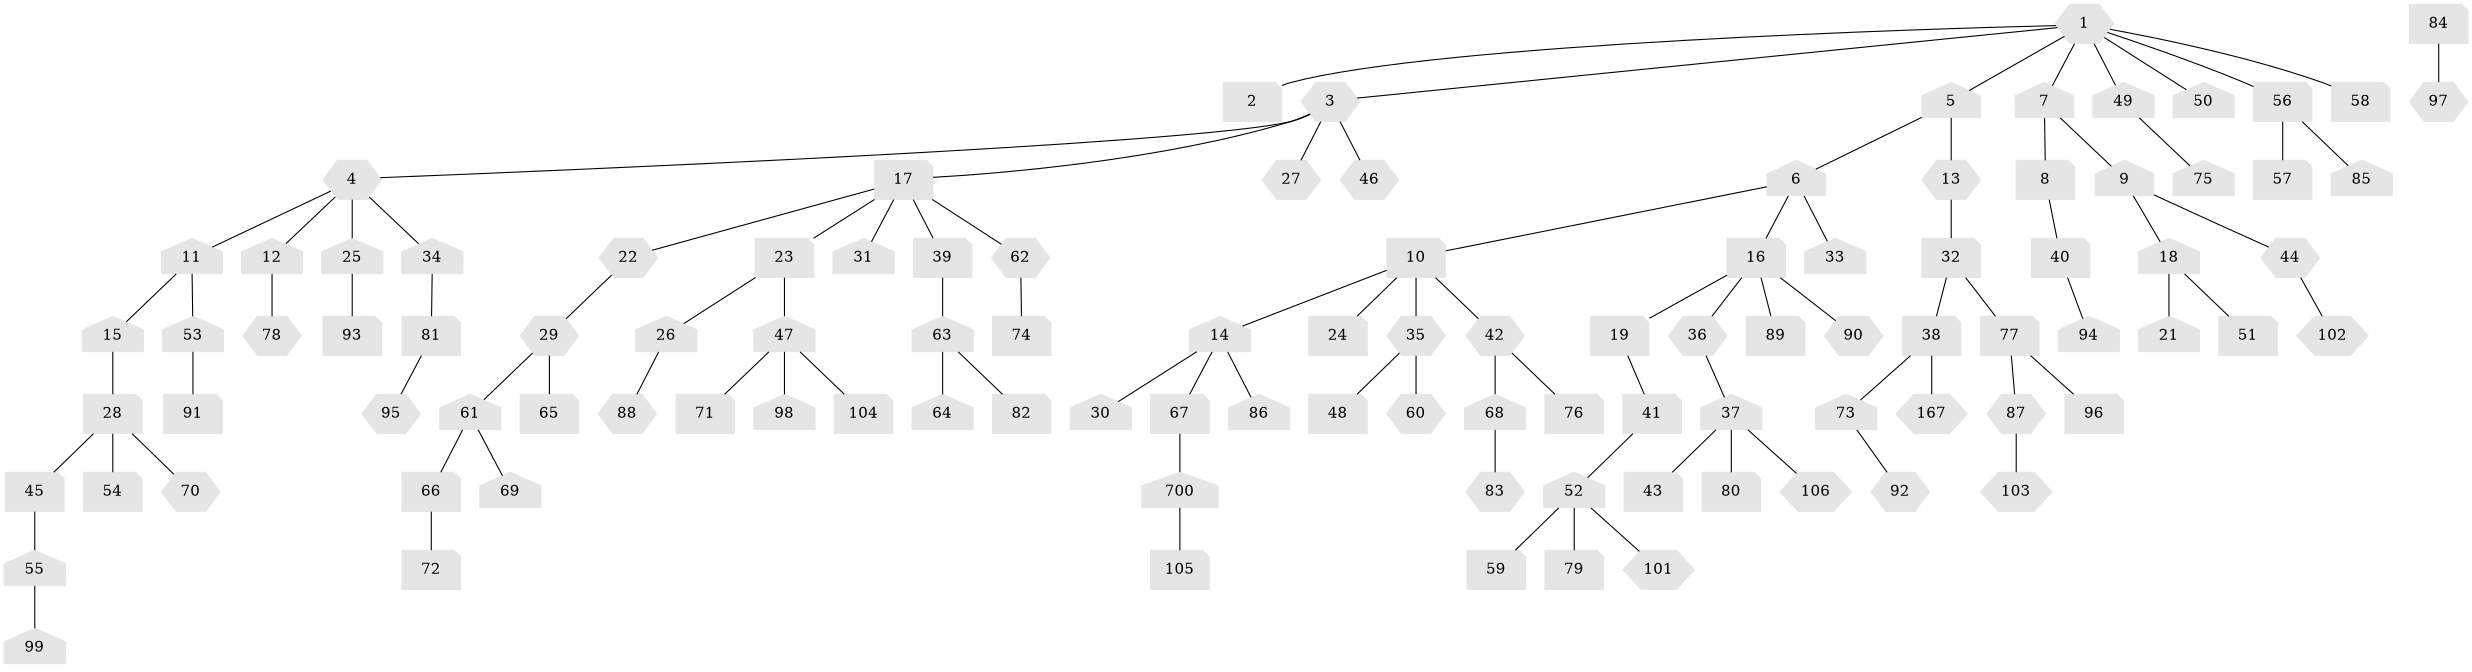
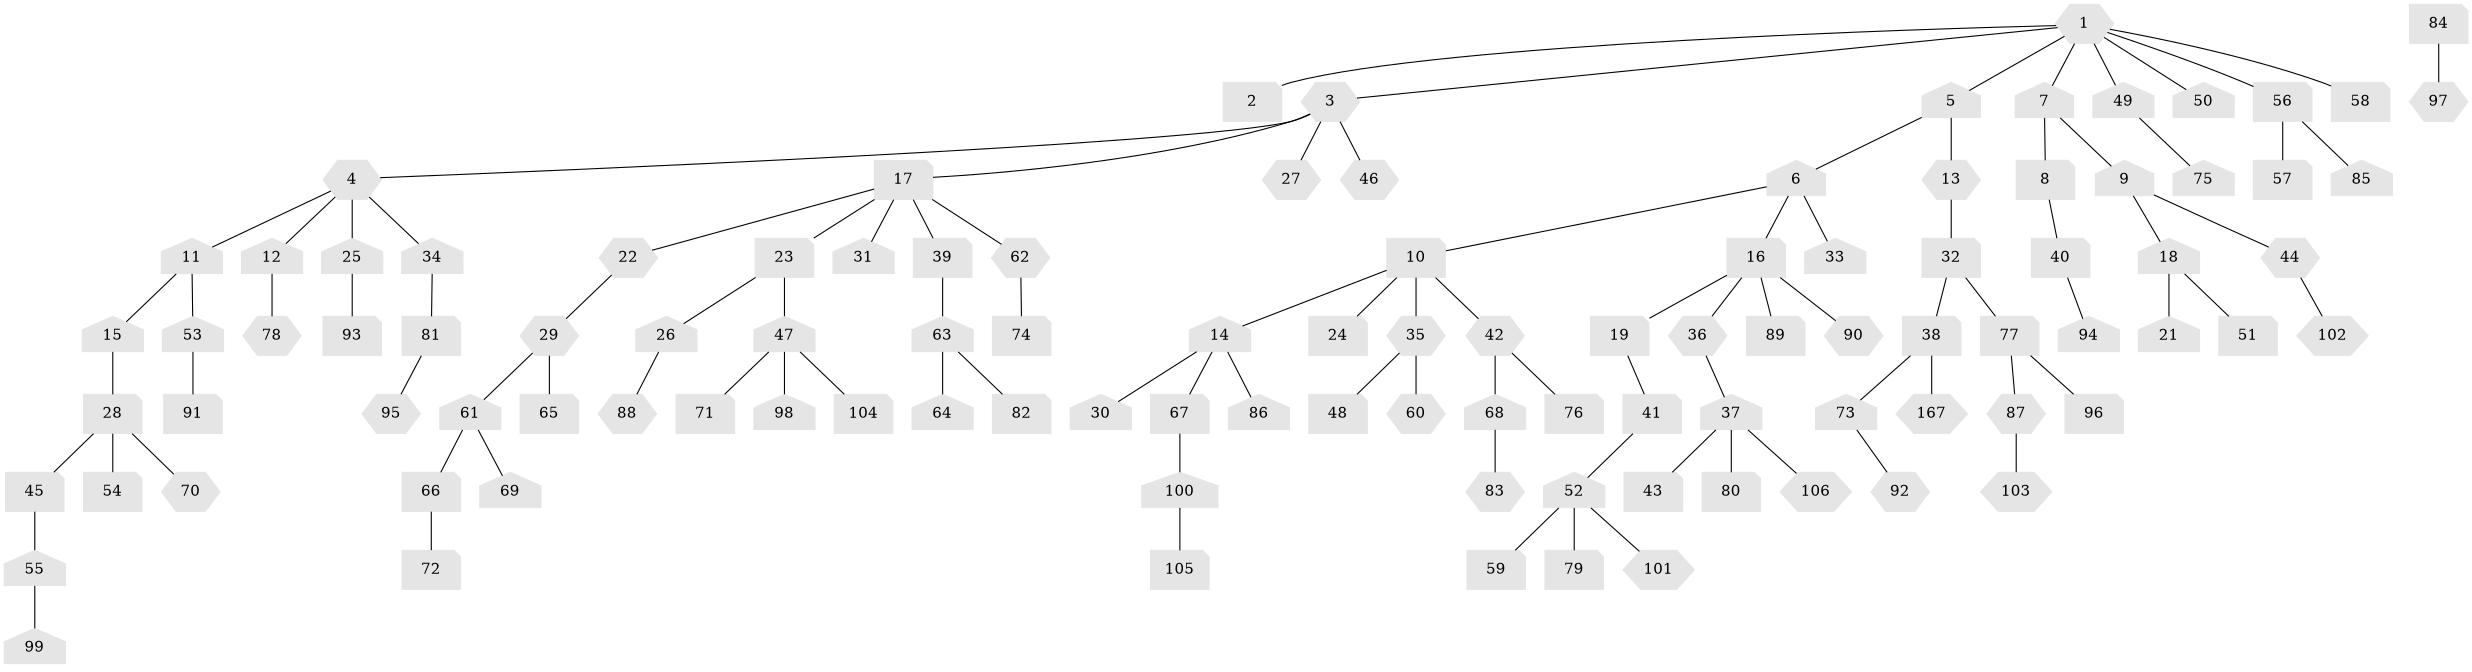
(1180, 492) -> (1180, 492)
